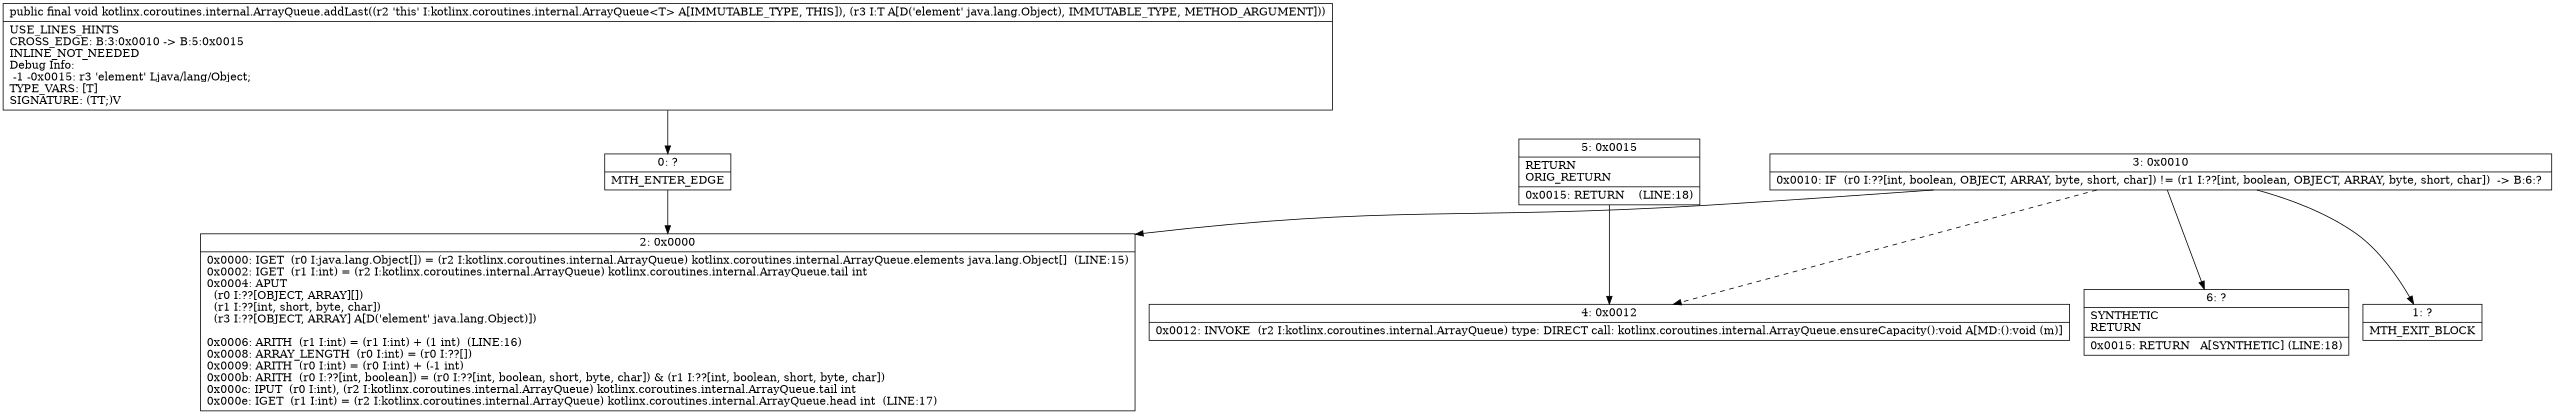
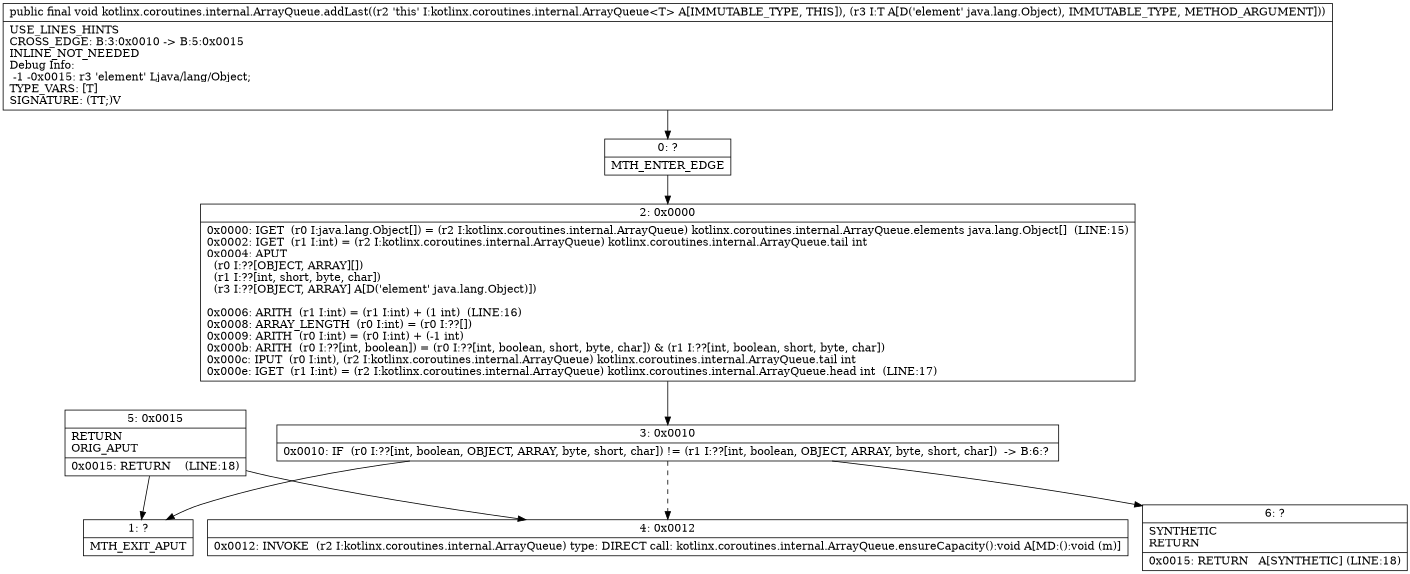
(1568, 177) -> (105, 448)
(1538, 212) -> (668, 399)
(2422, 331) -> (138, 546)
none -> (146, 494)
